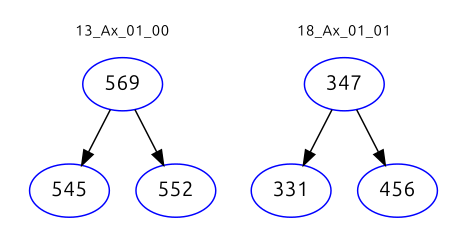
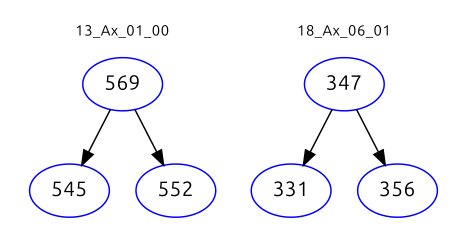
(344, 32) -> (344, 32)
(398, 191) -> (398, 191)
